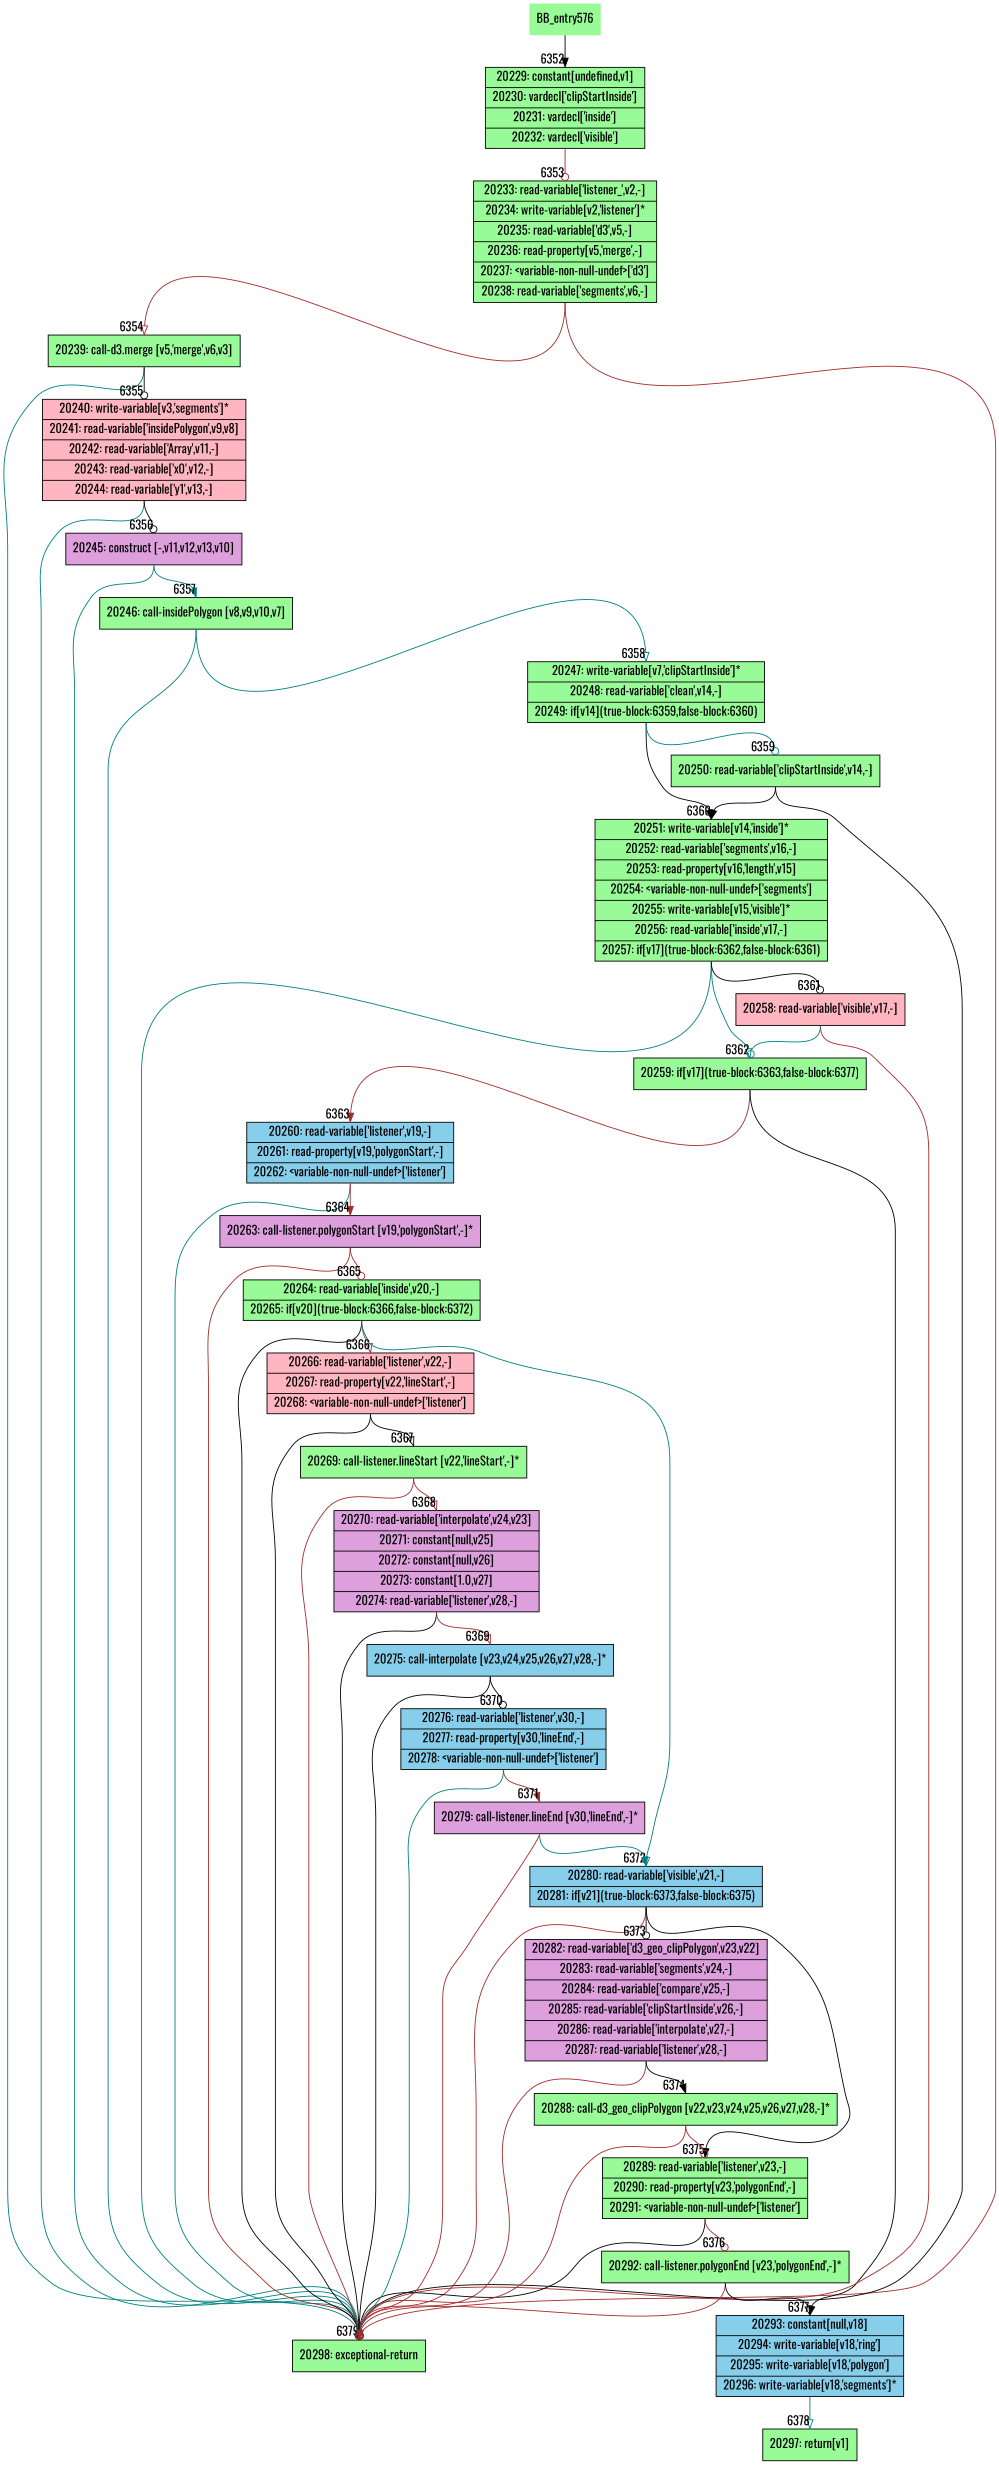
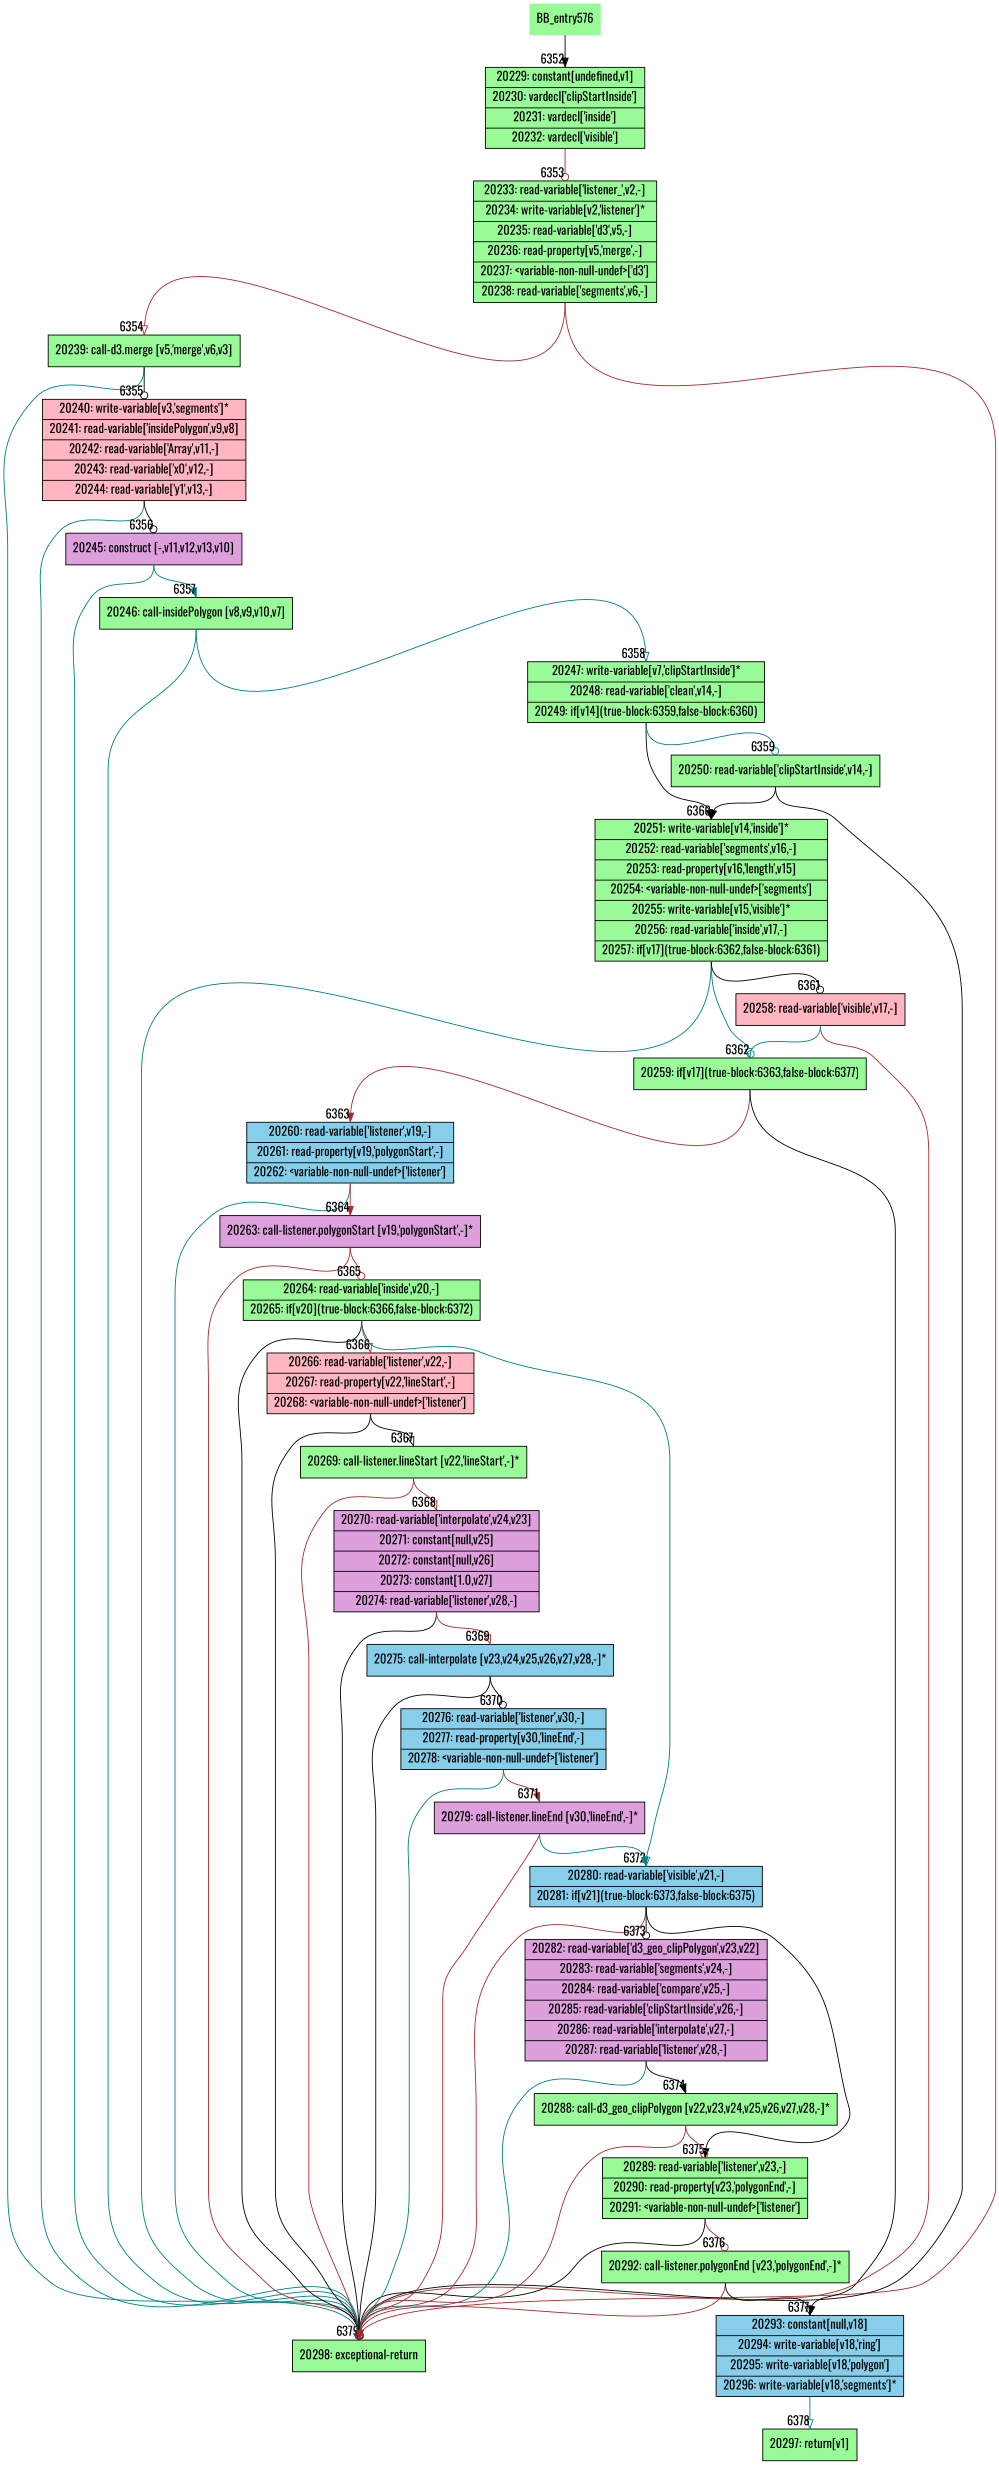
(506, 2192) -> (506, 2192)
